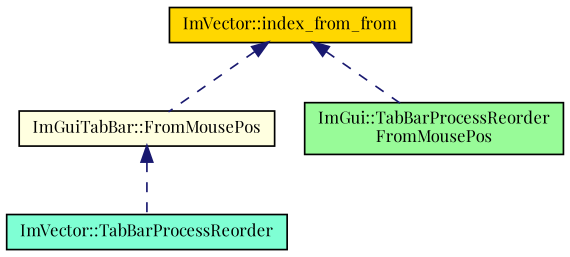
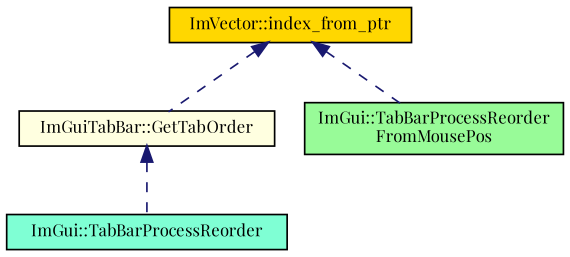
(290, 25) -> (290, 25)
(147, 129) -> (147, 129)
(147, 232) -> (147, 232)
